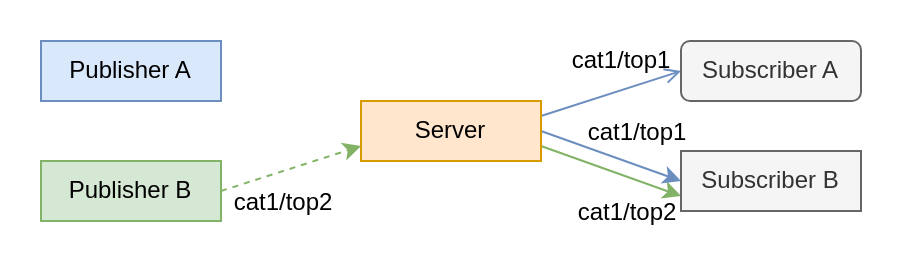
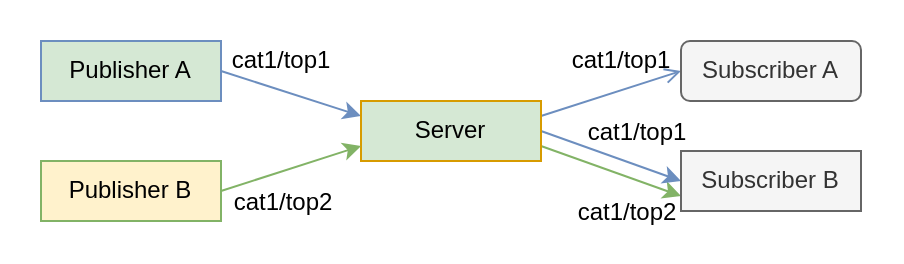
(131, 71) -> (131, 71)
none -> (285, 92)
(451, 131) -> (451, 131)
(286, 170) -> (286, 170)
(131, 191) -> (131, 191)
